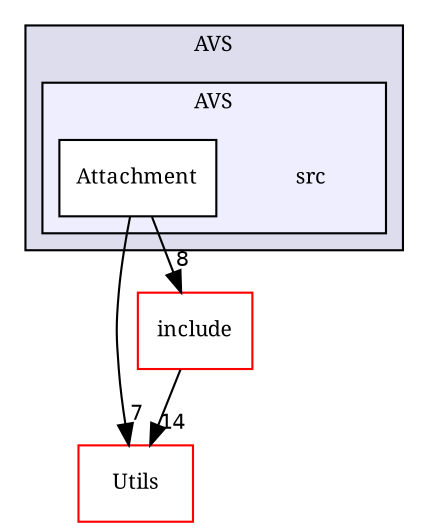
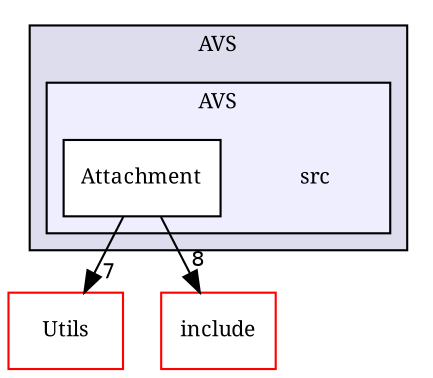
(169, 397) -> none
